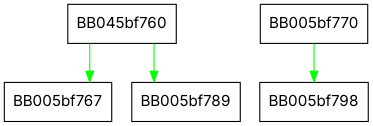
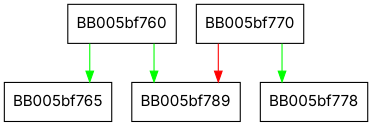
(122, 24) -> (122, 24)
none -> (218, 57)
(58, 102) -> (58, 102)
(314, 102) -> (314, 102)
